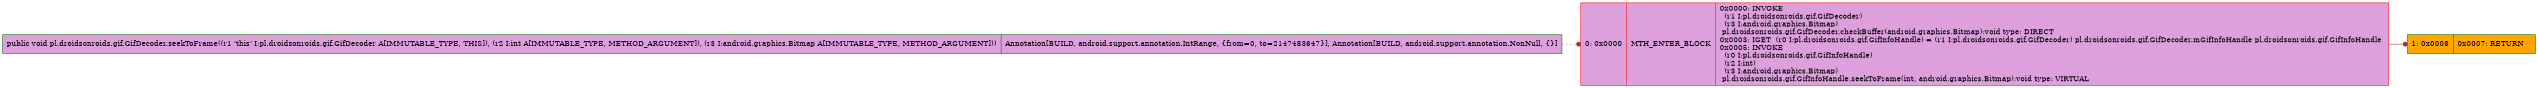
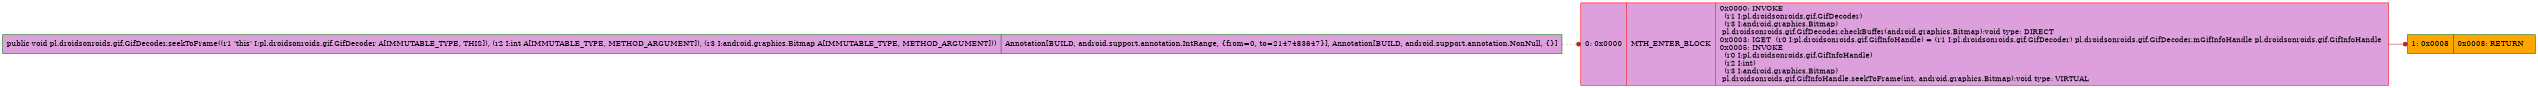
(2494, 44) -> (2494, 44)
